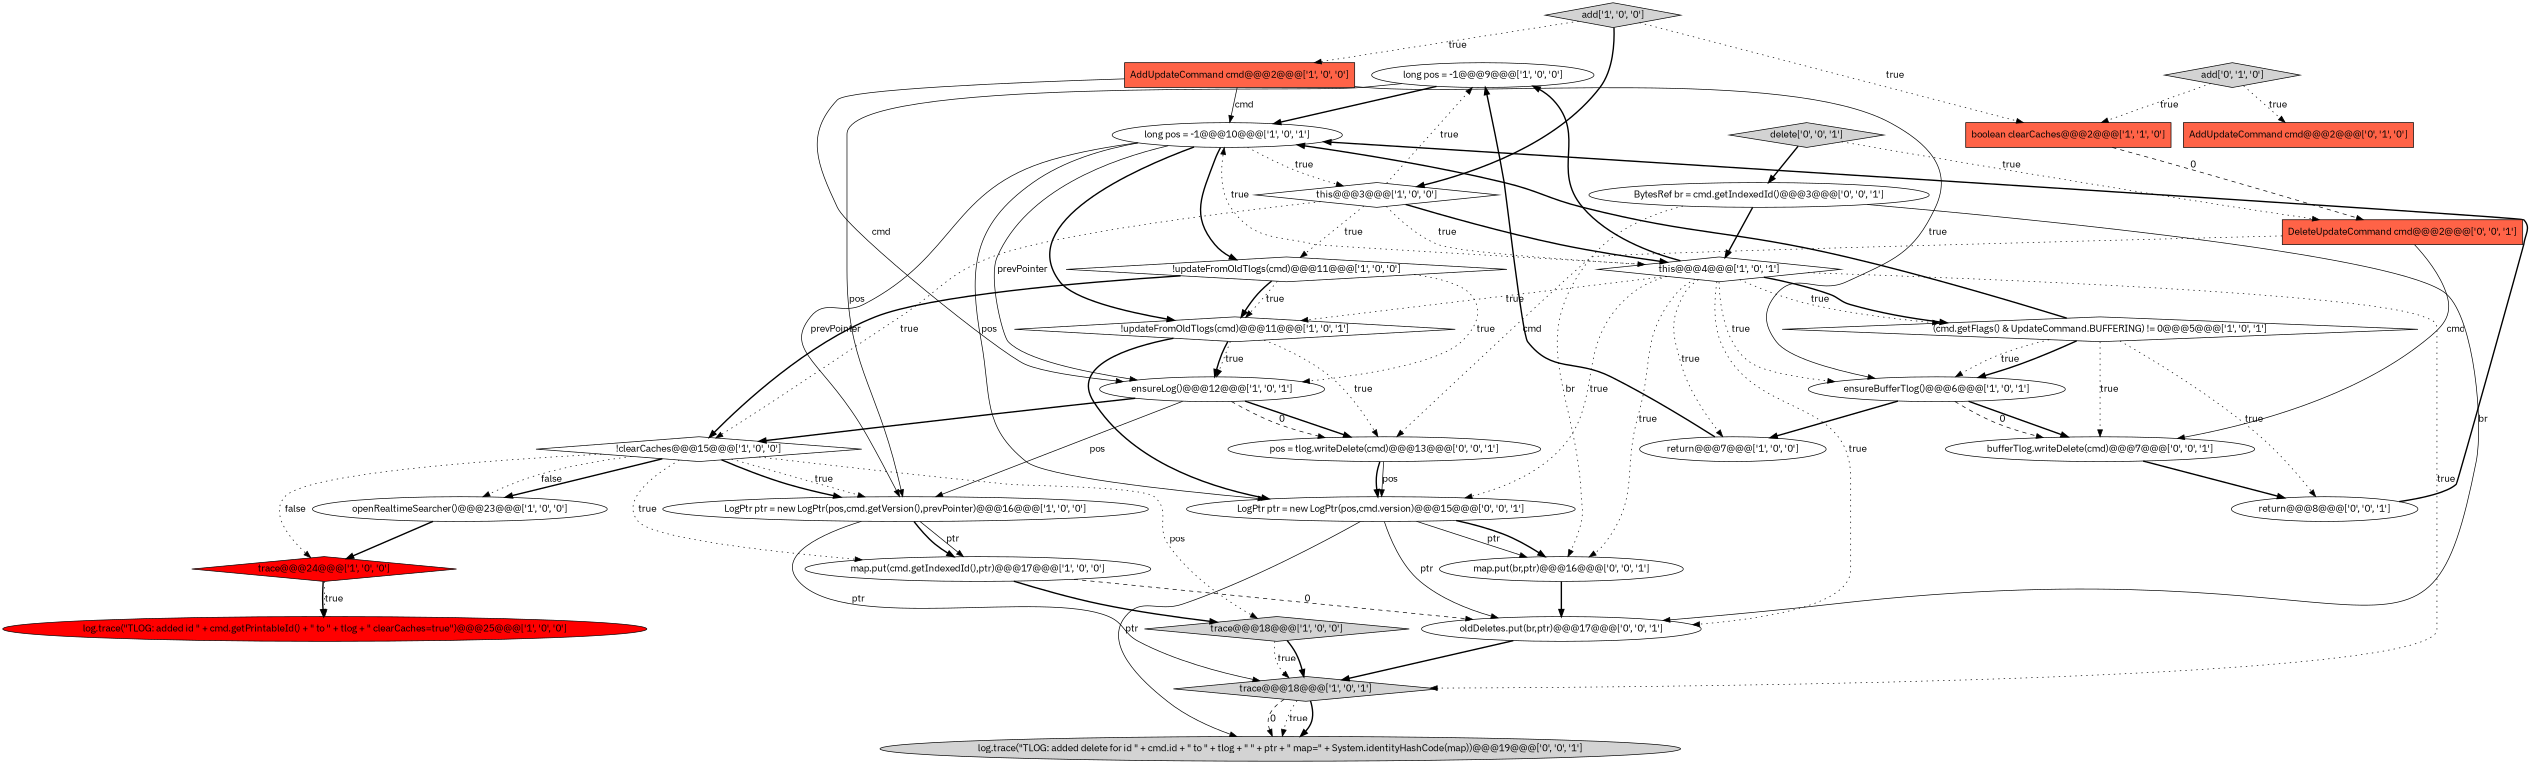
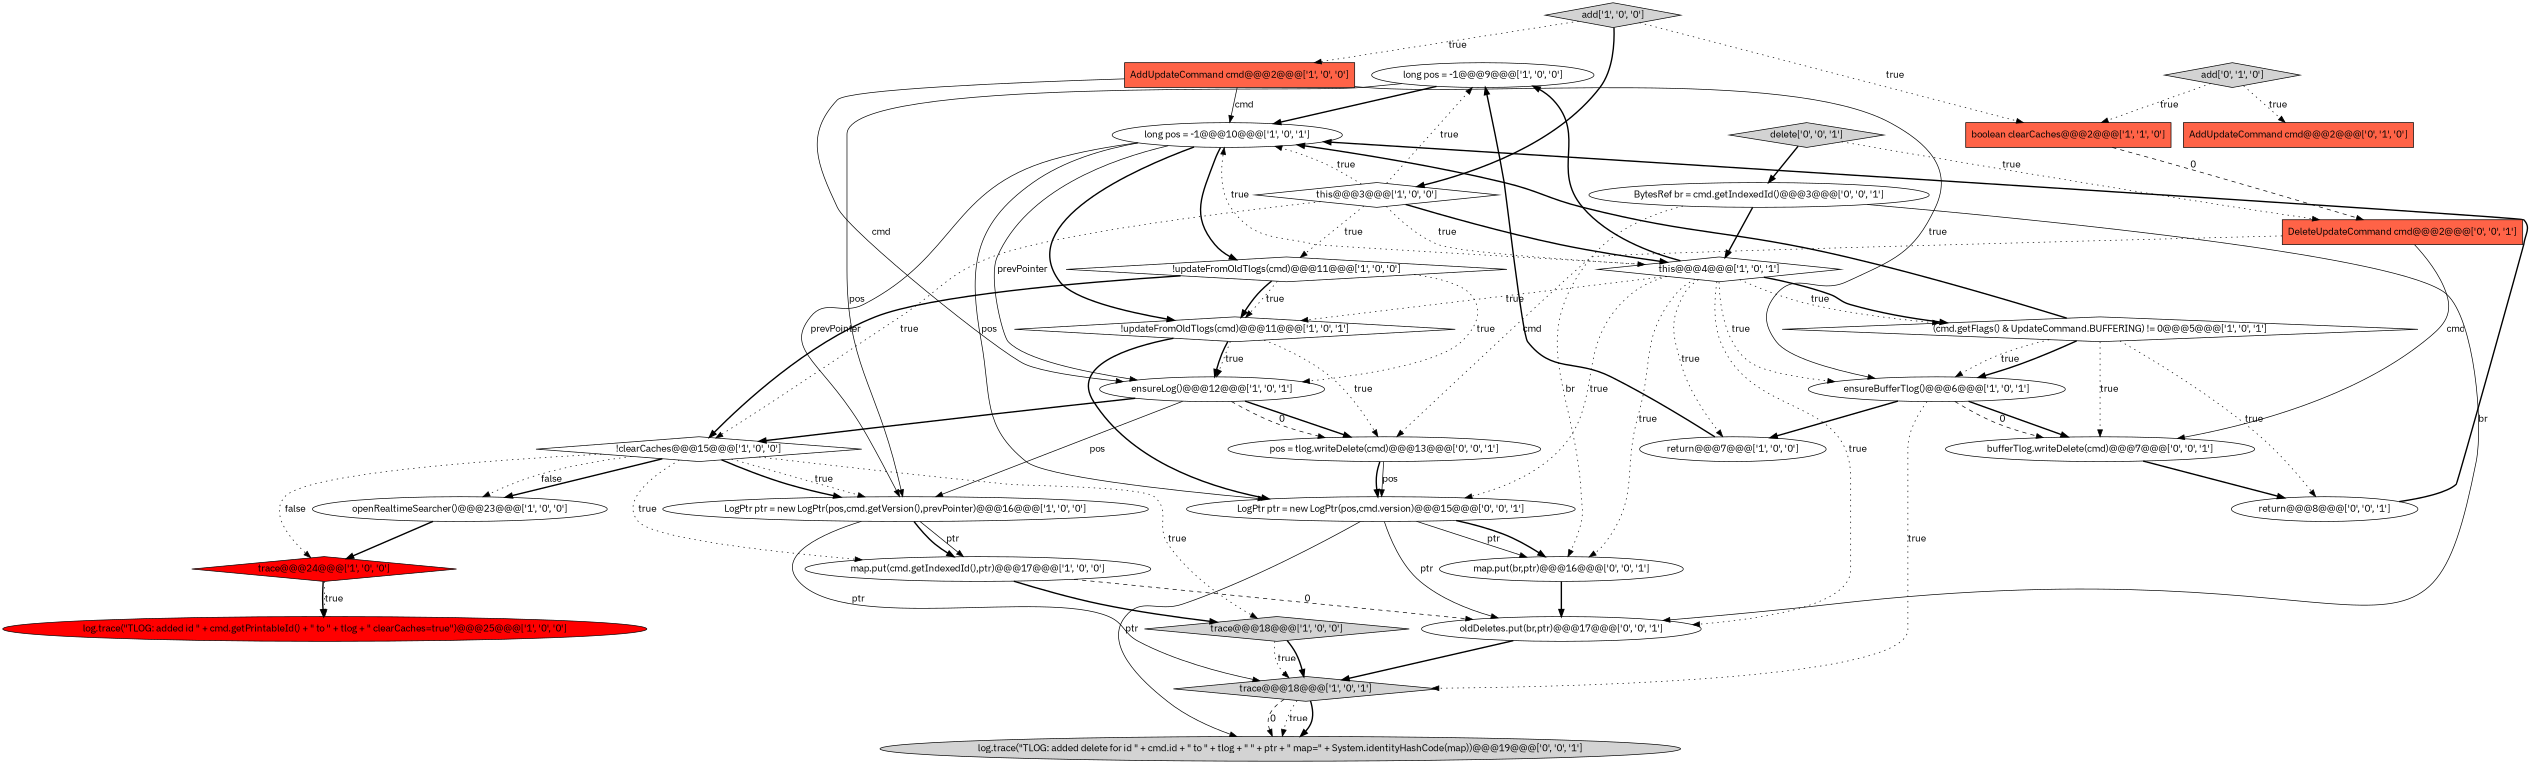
(1291, 169) -> (1323, 163)
(1177, 539) -> (1177, 539)
(2407, 646) -> (1795, 670)
